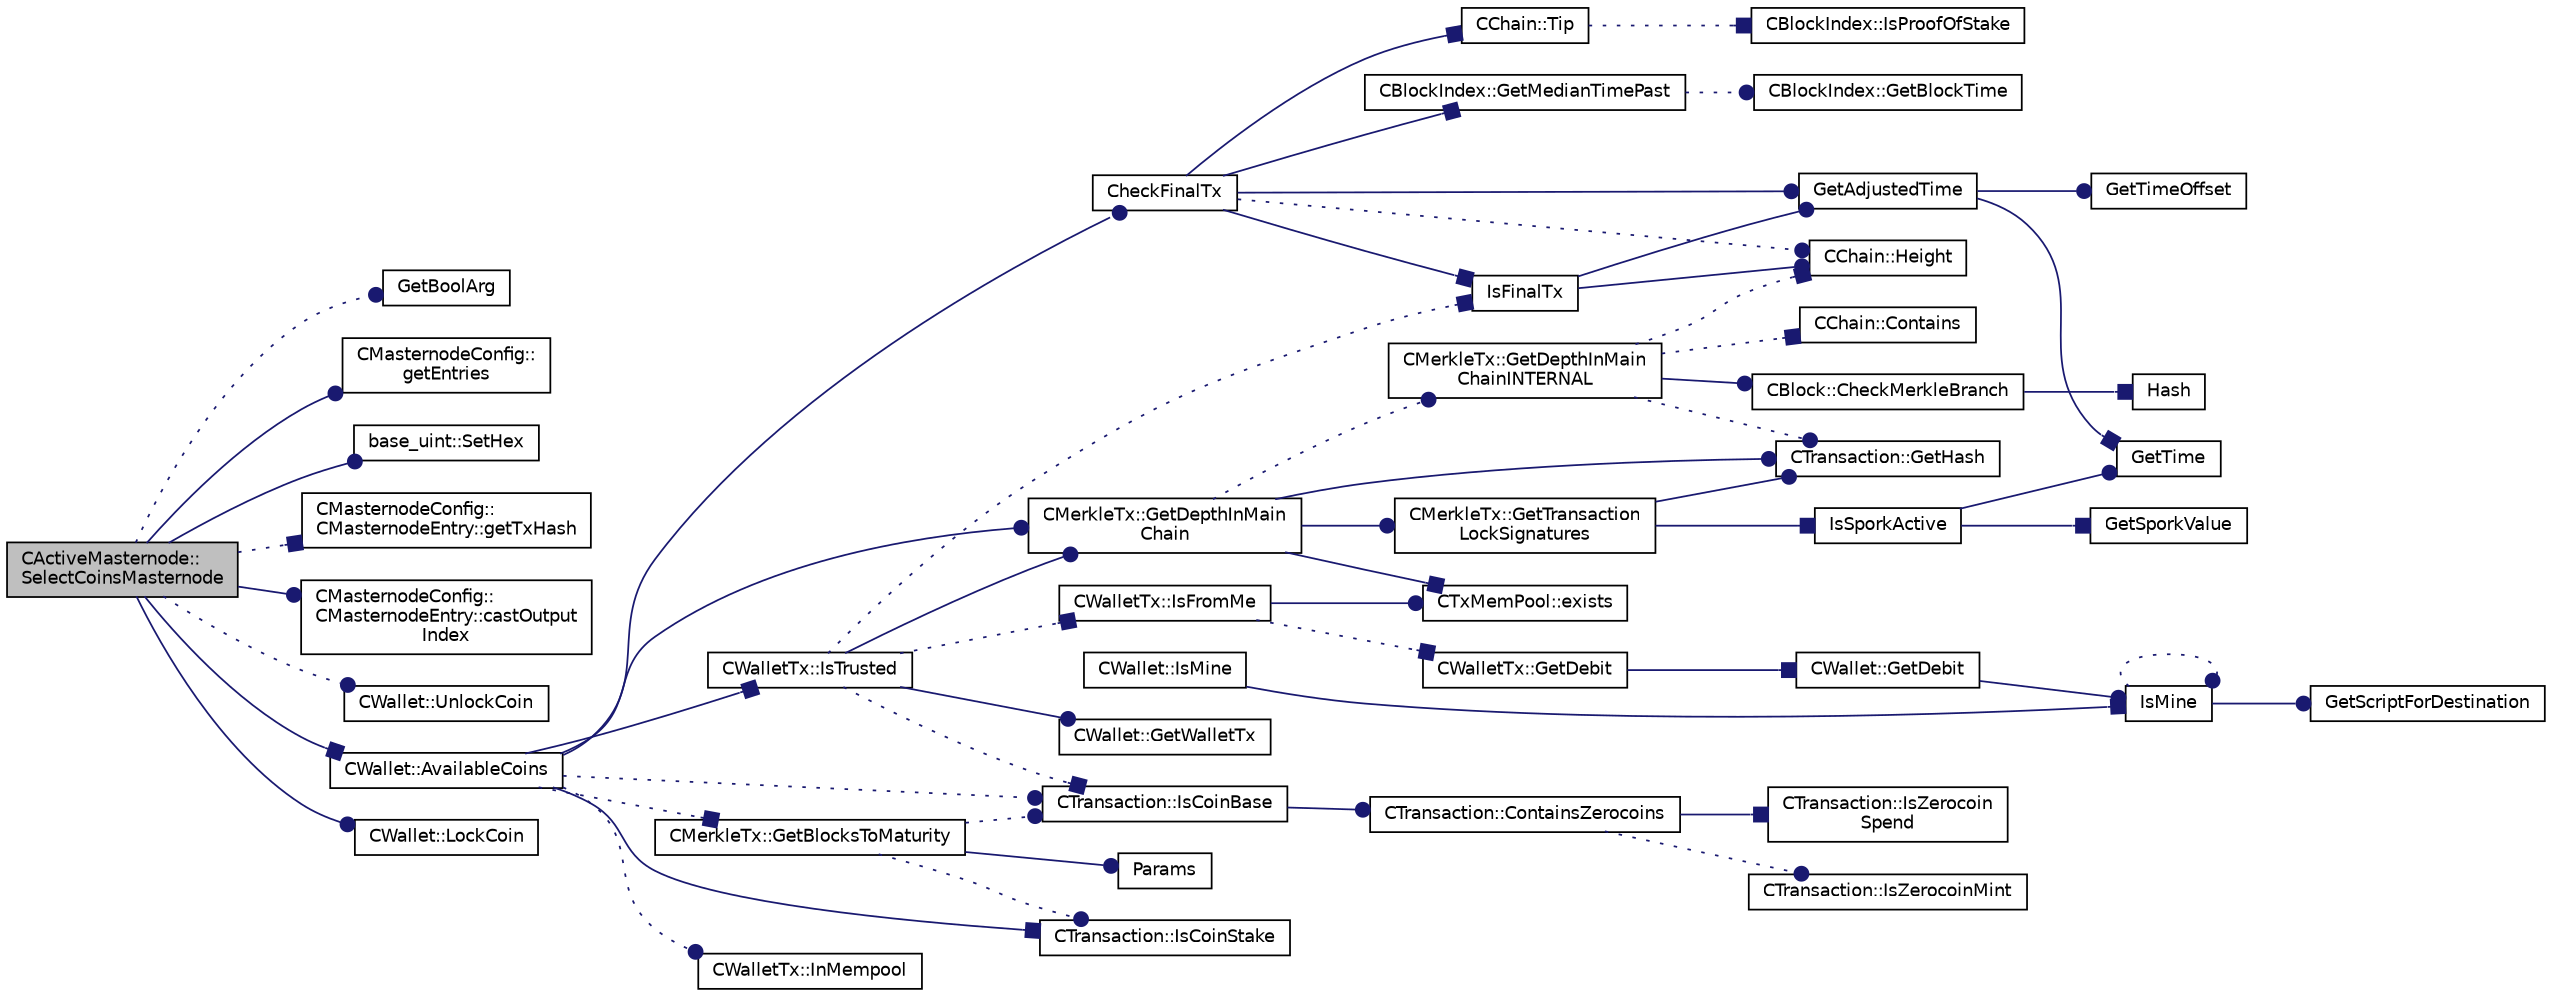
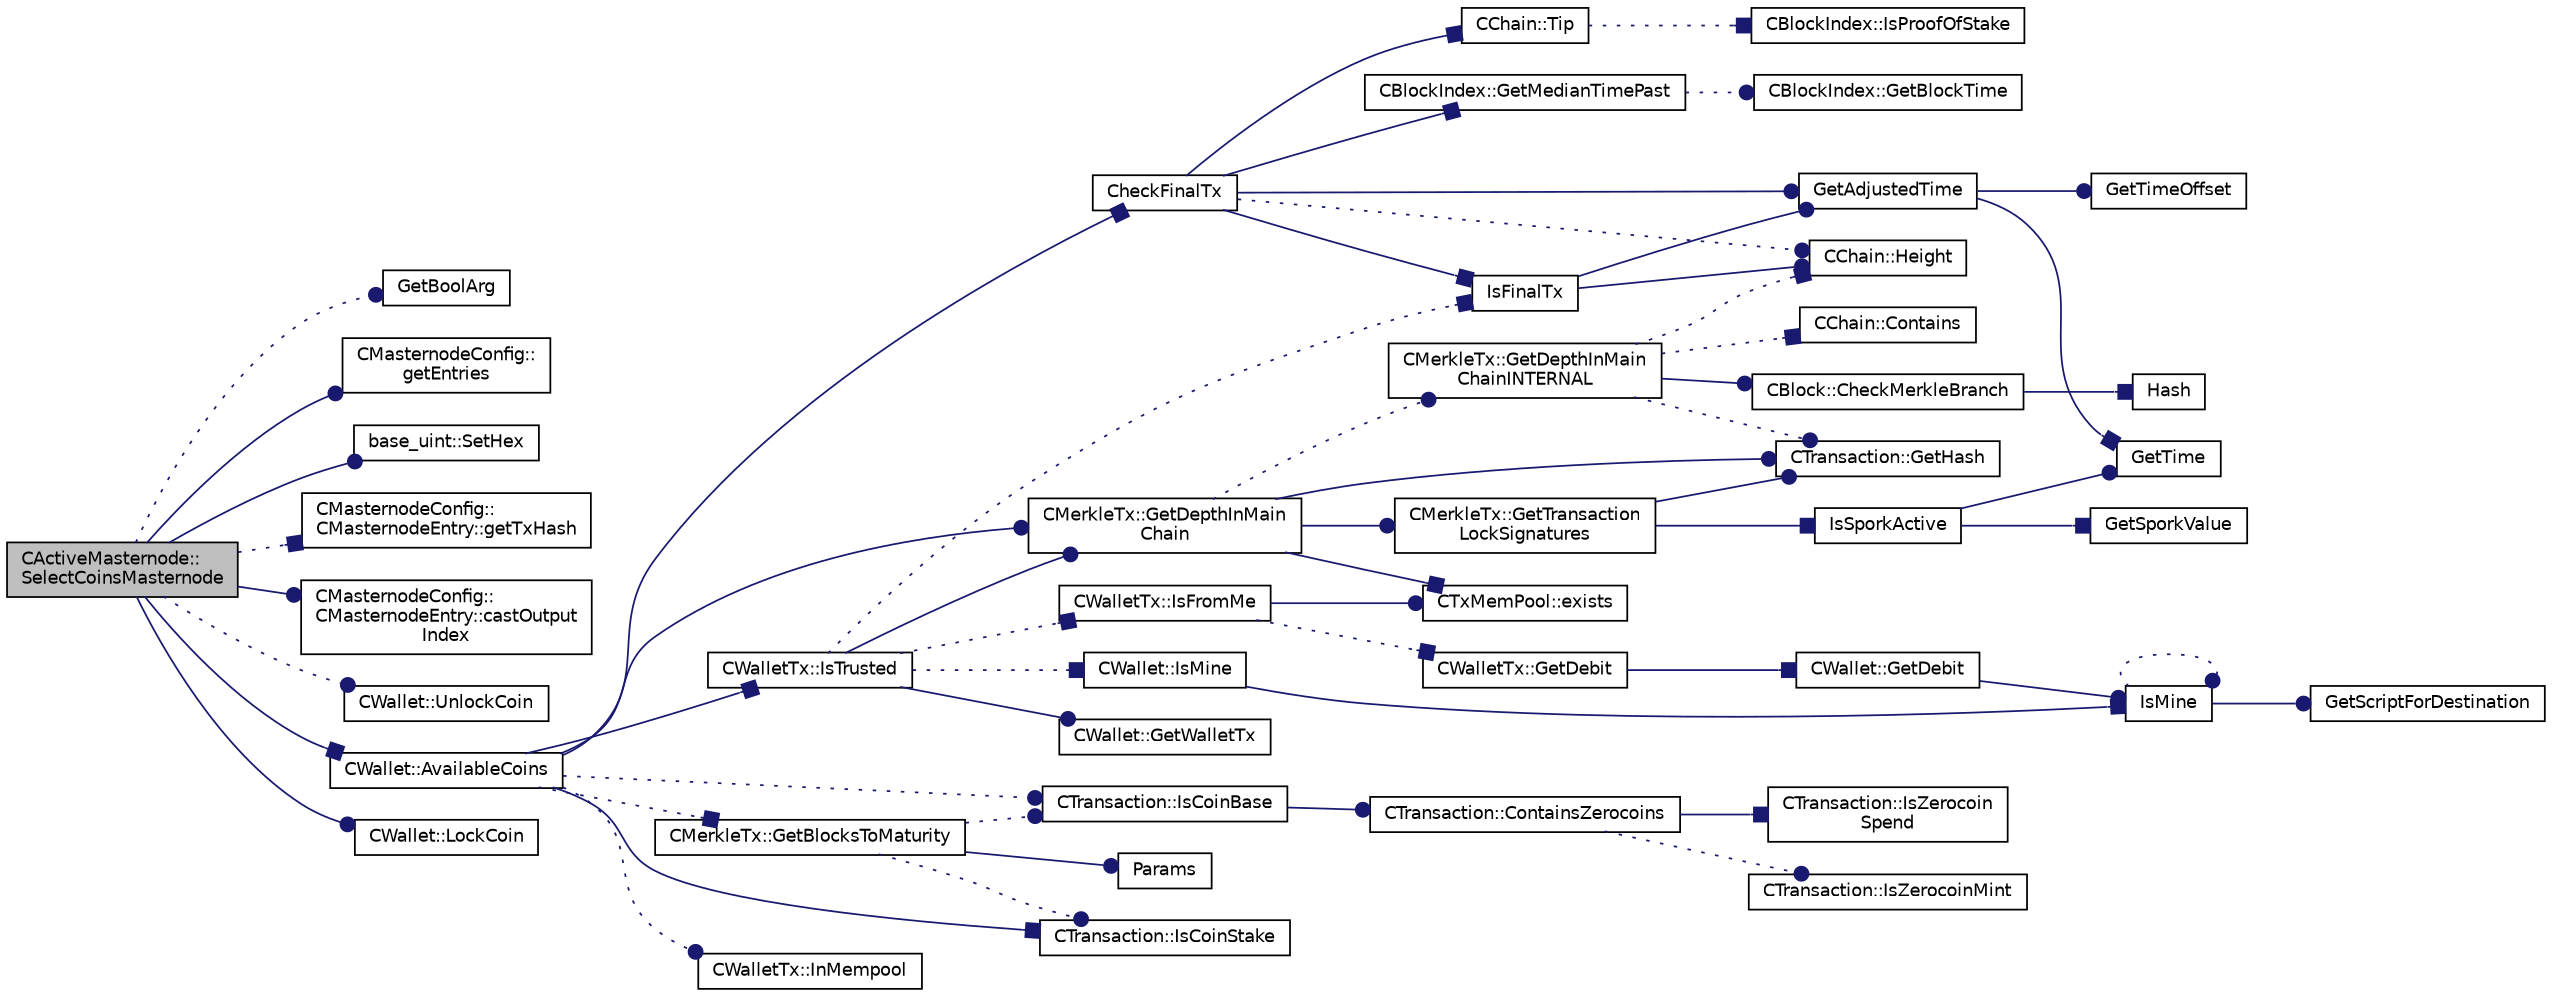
(774, 434) -> (774, 434)
(953, 740) -> (989, 670)
